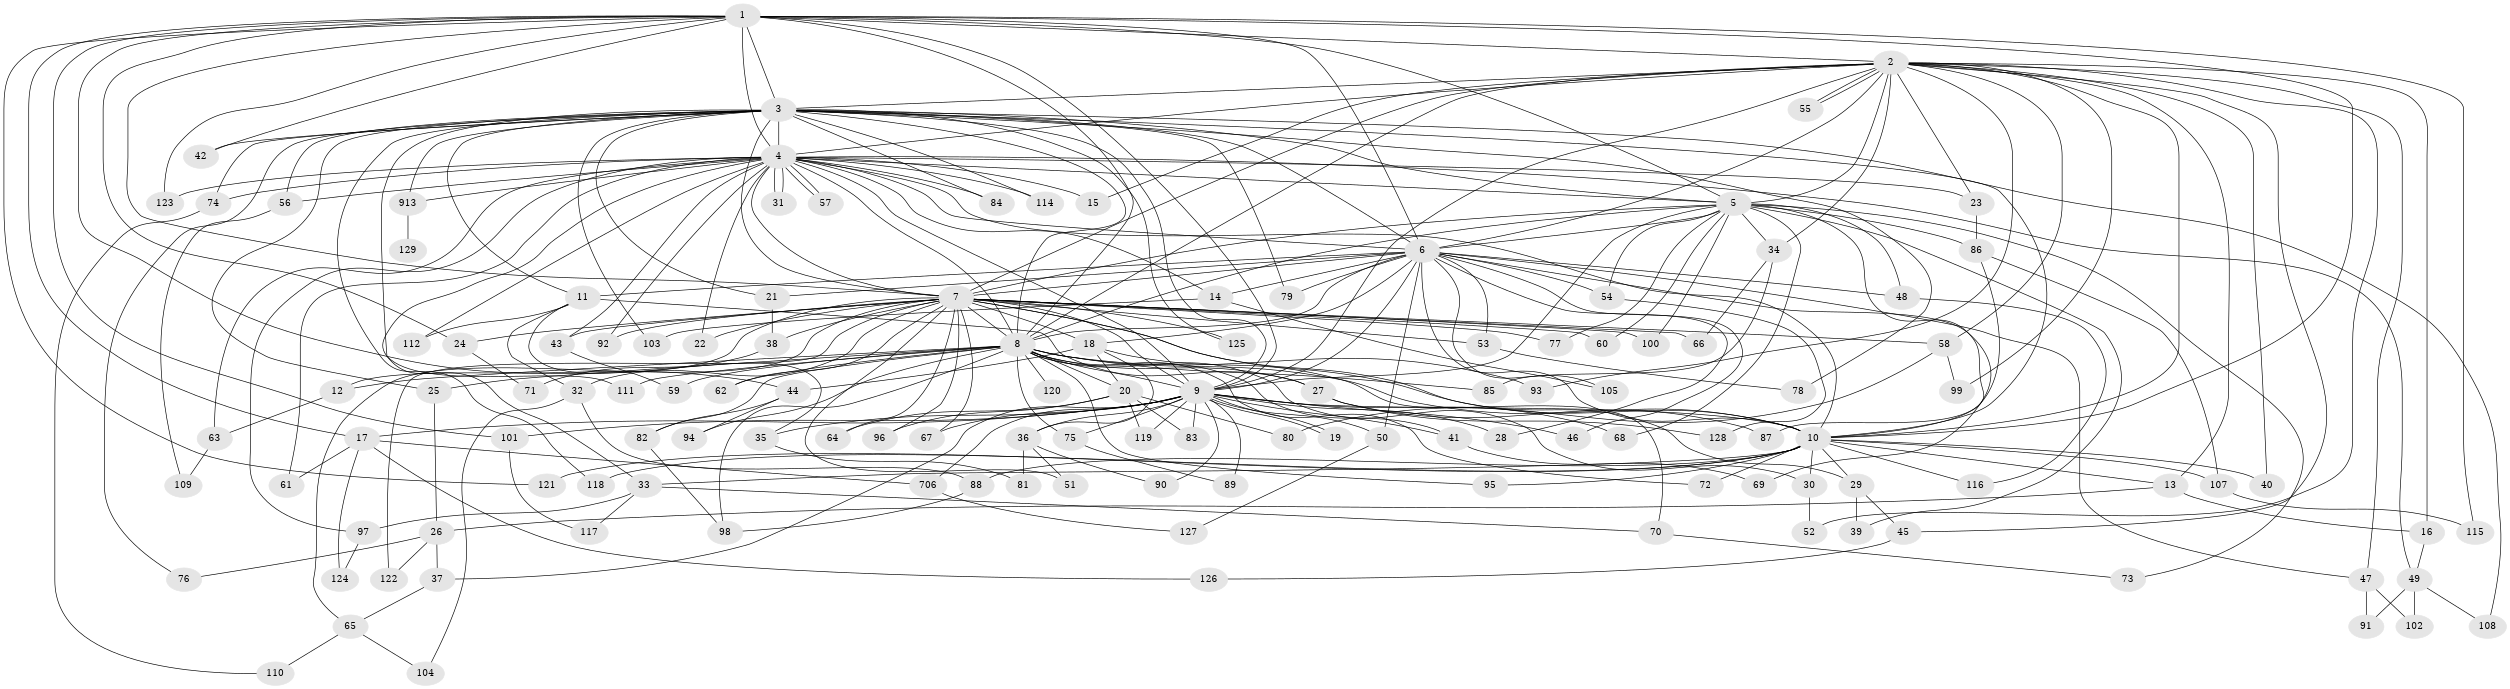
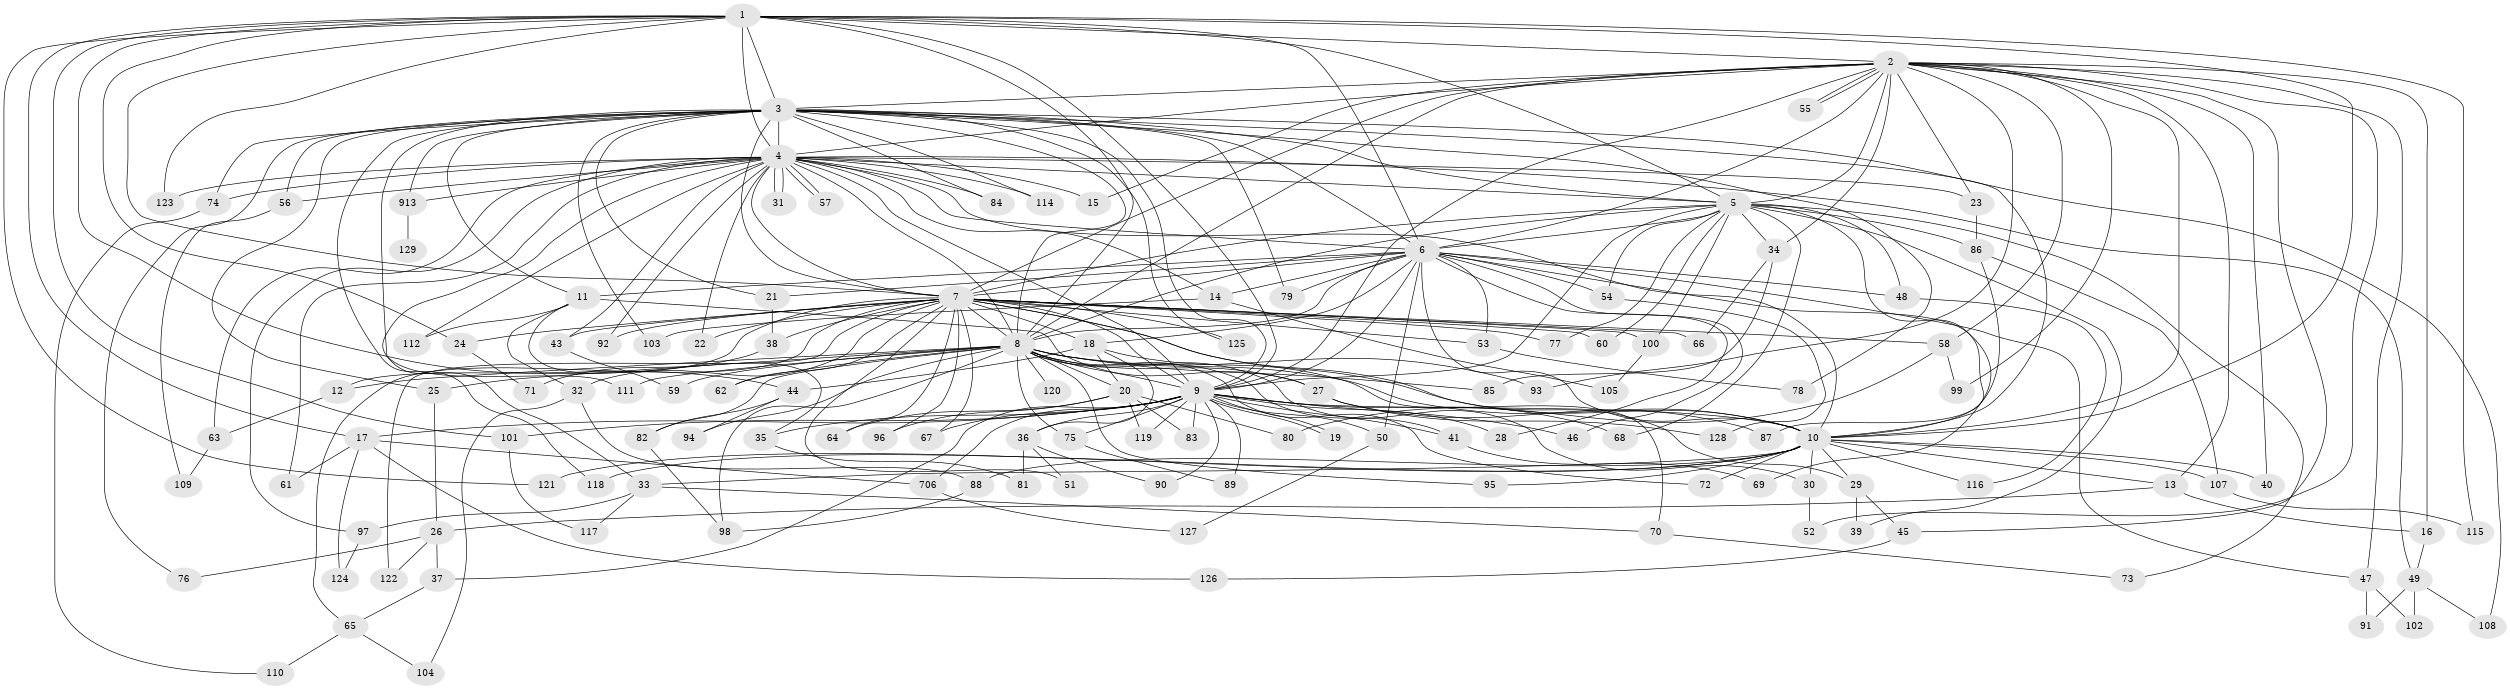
(201, 157) -> none
(1459, 355) -> (1631, 368)
